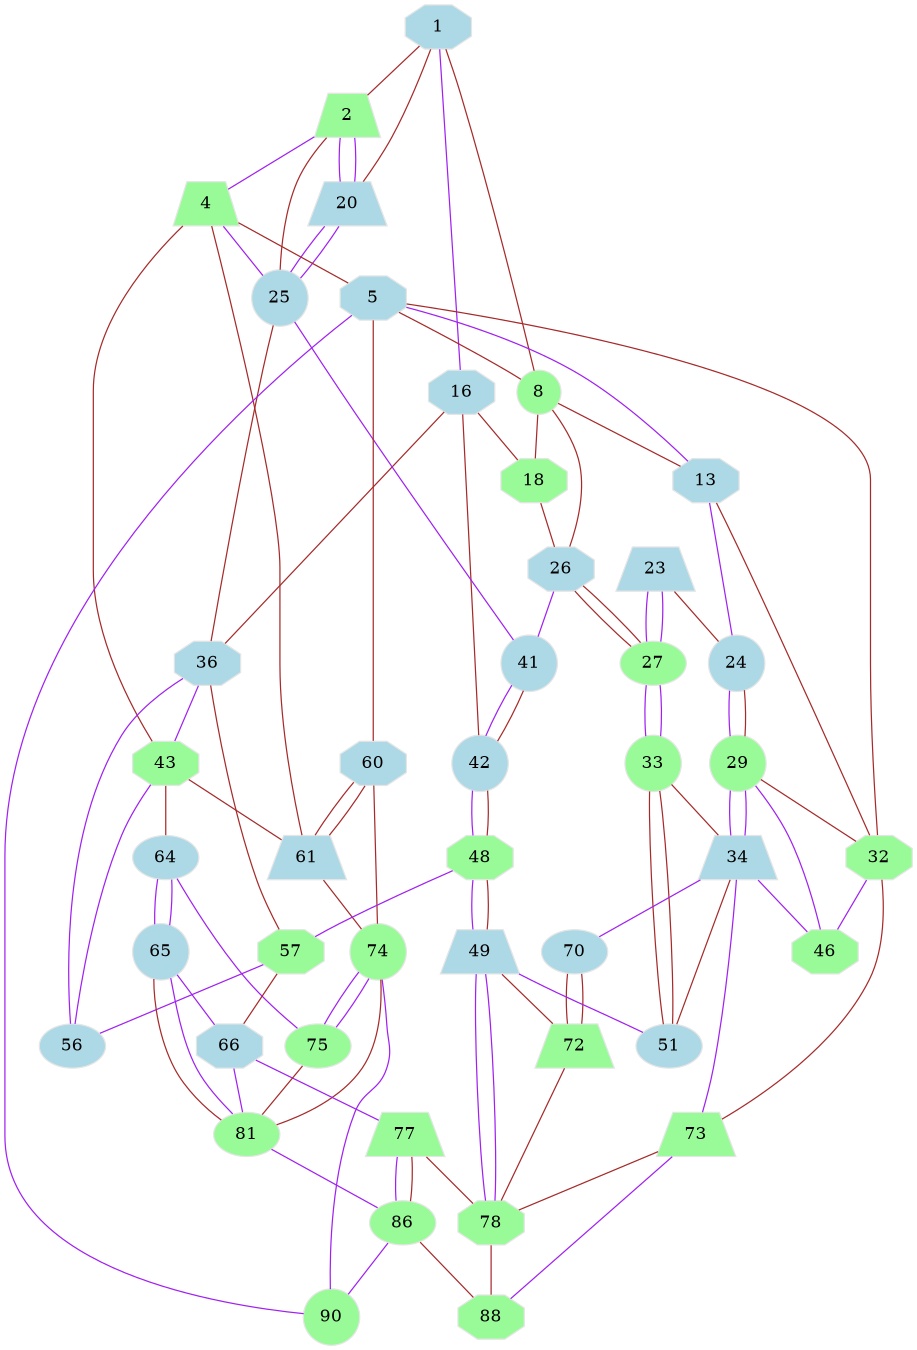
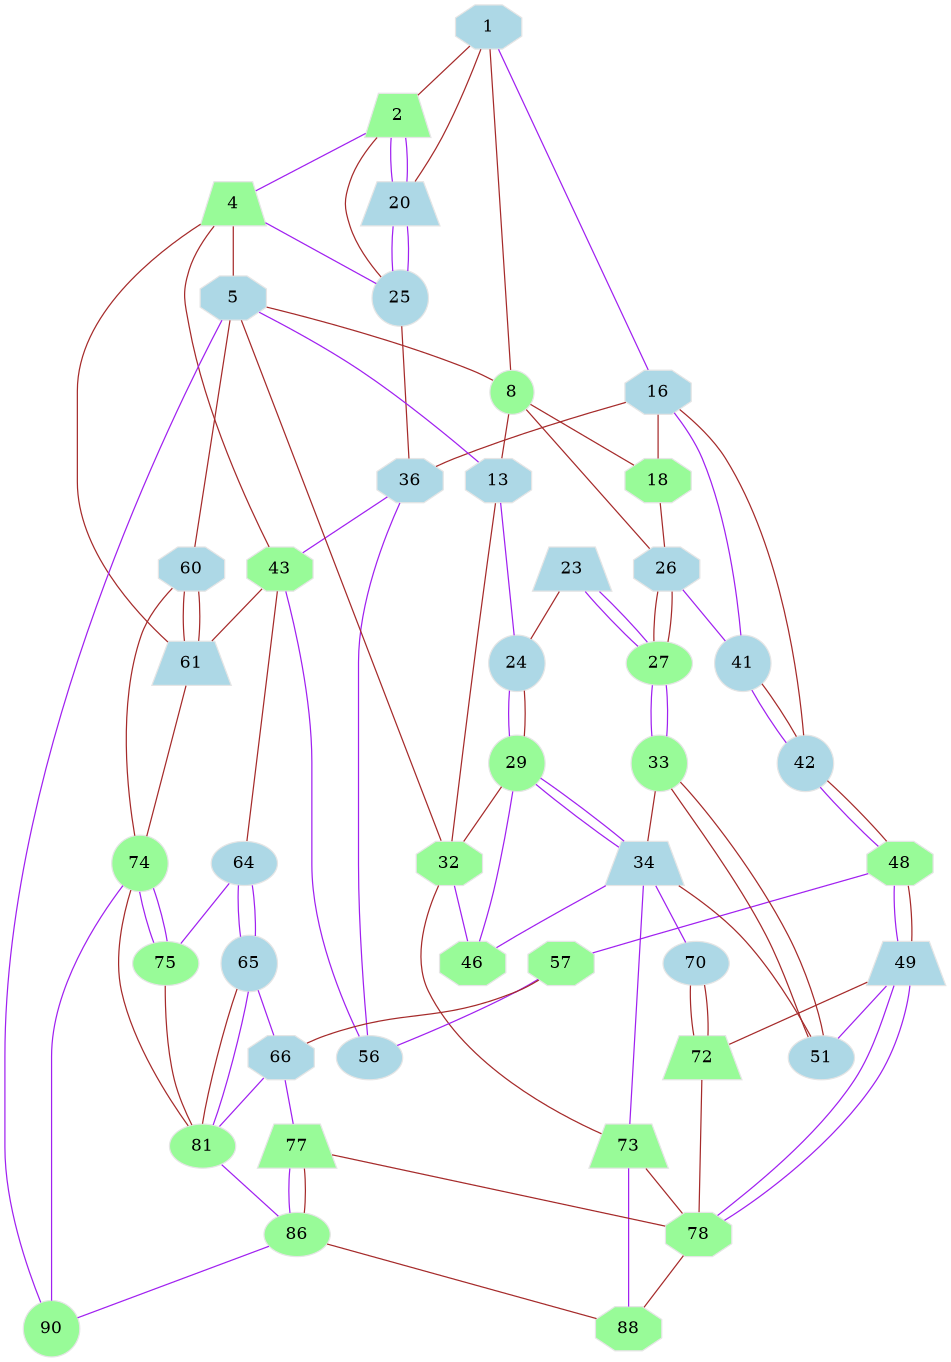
(403, 482) -> (722, 519)
(233, 798) -> none
